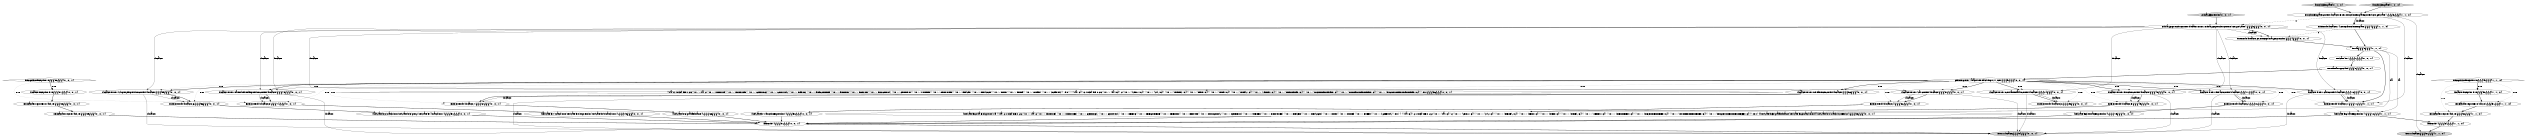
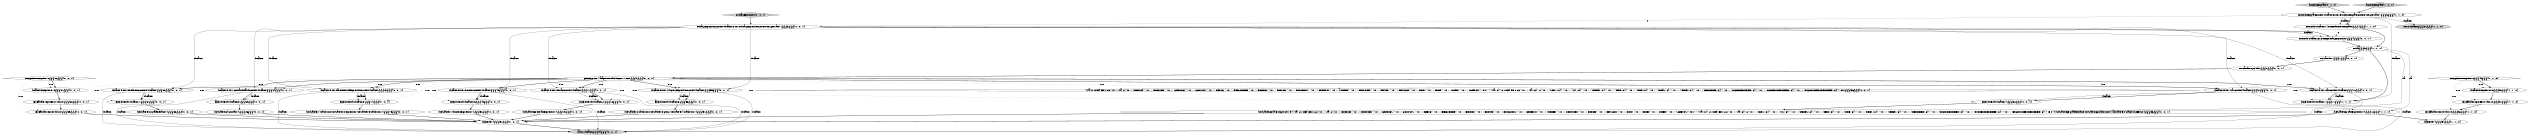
(116, 101) -> (18, 97)
none -> (239, 112)
(2436, 129) -> none
